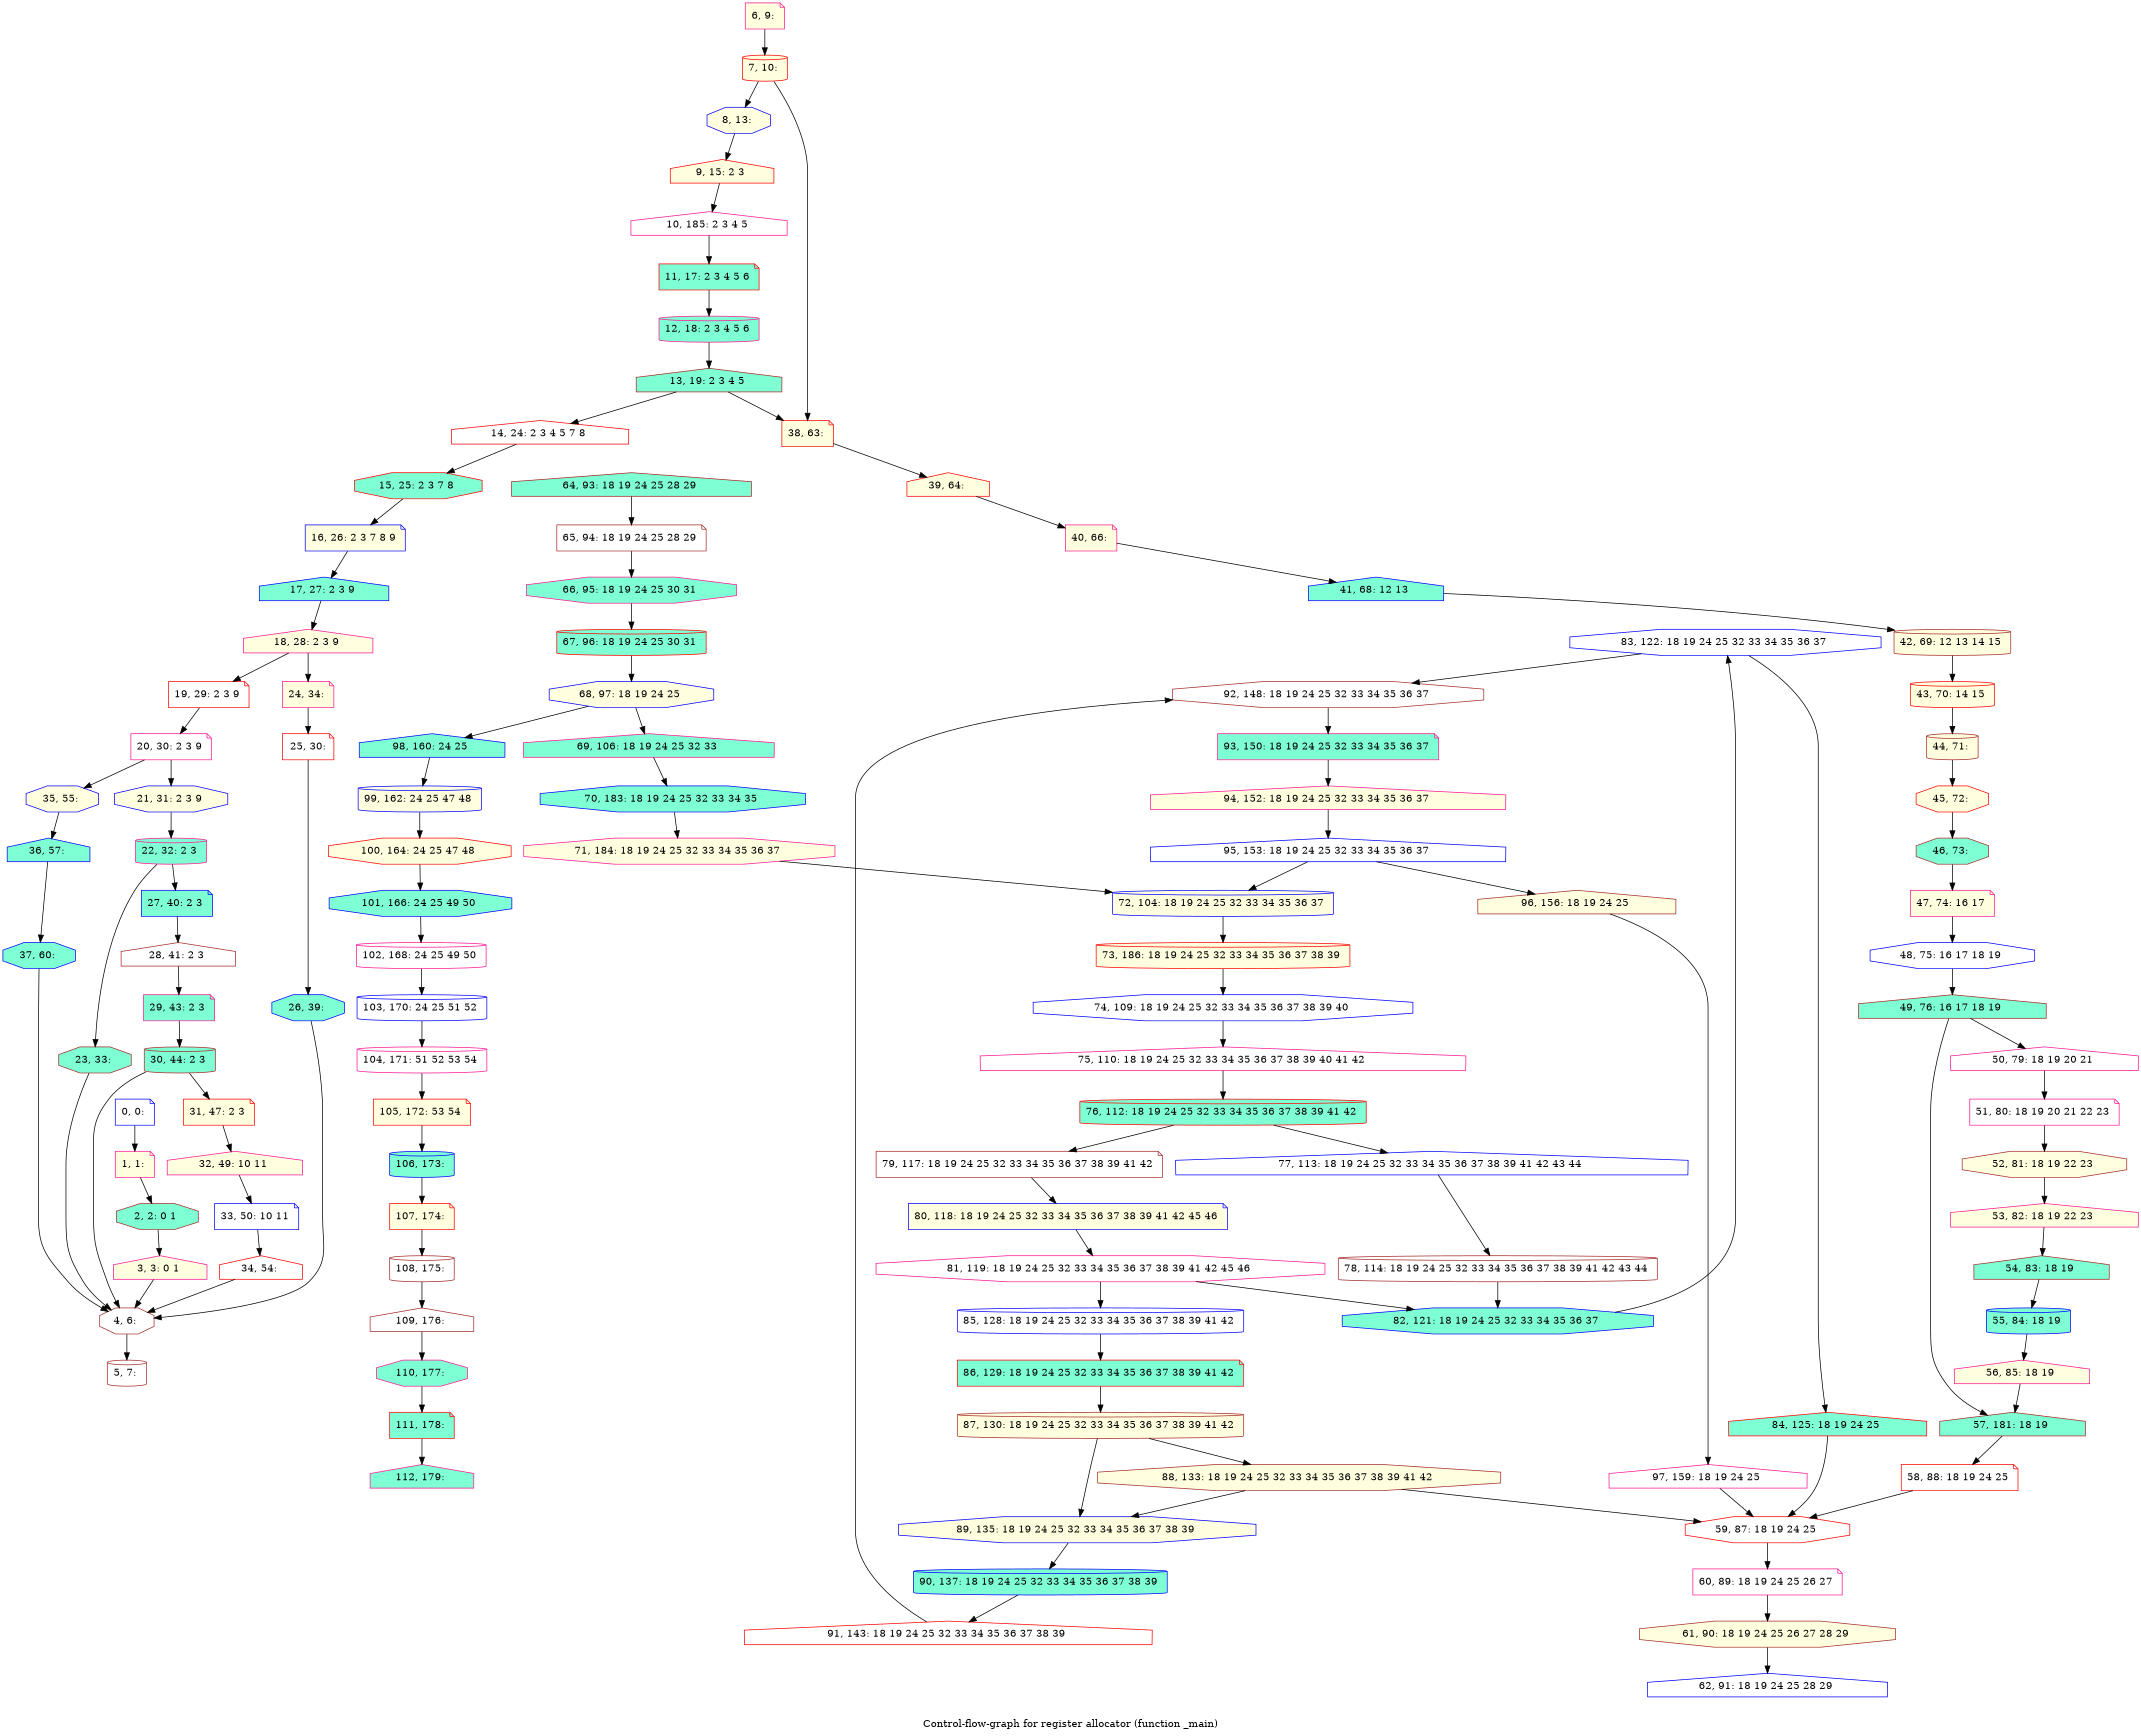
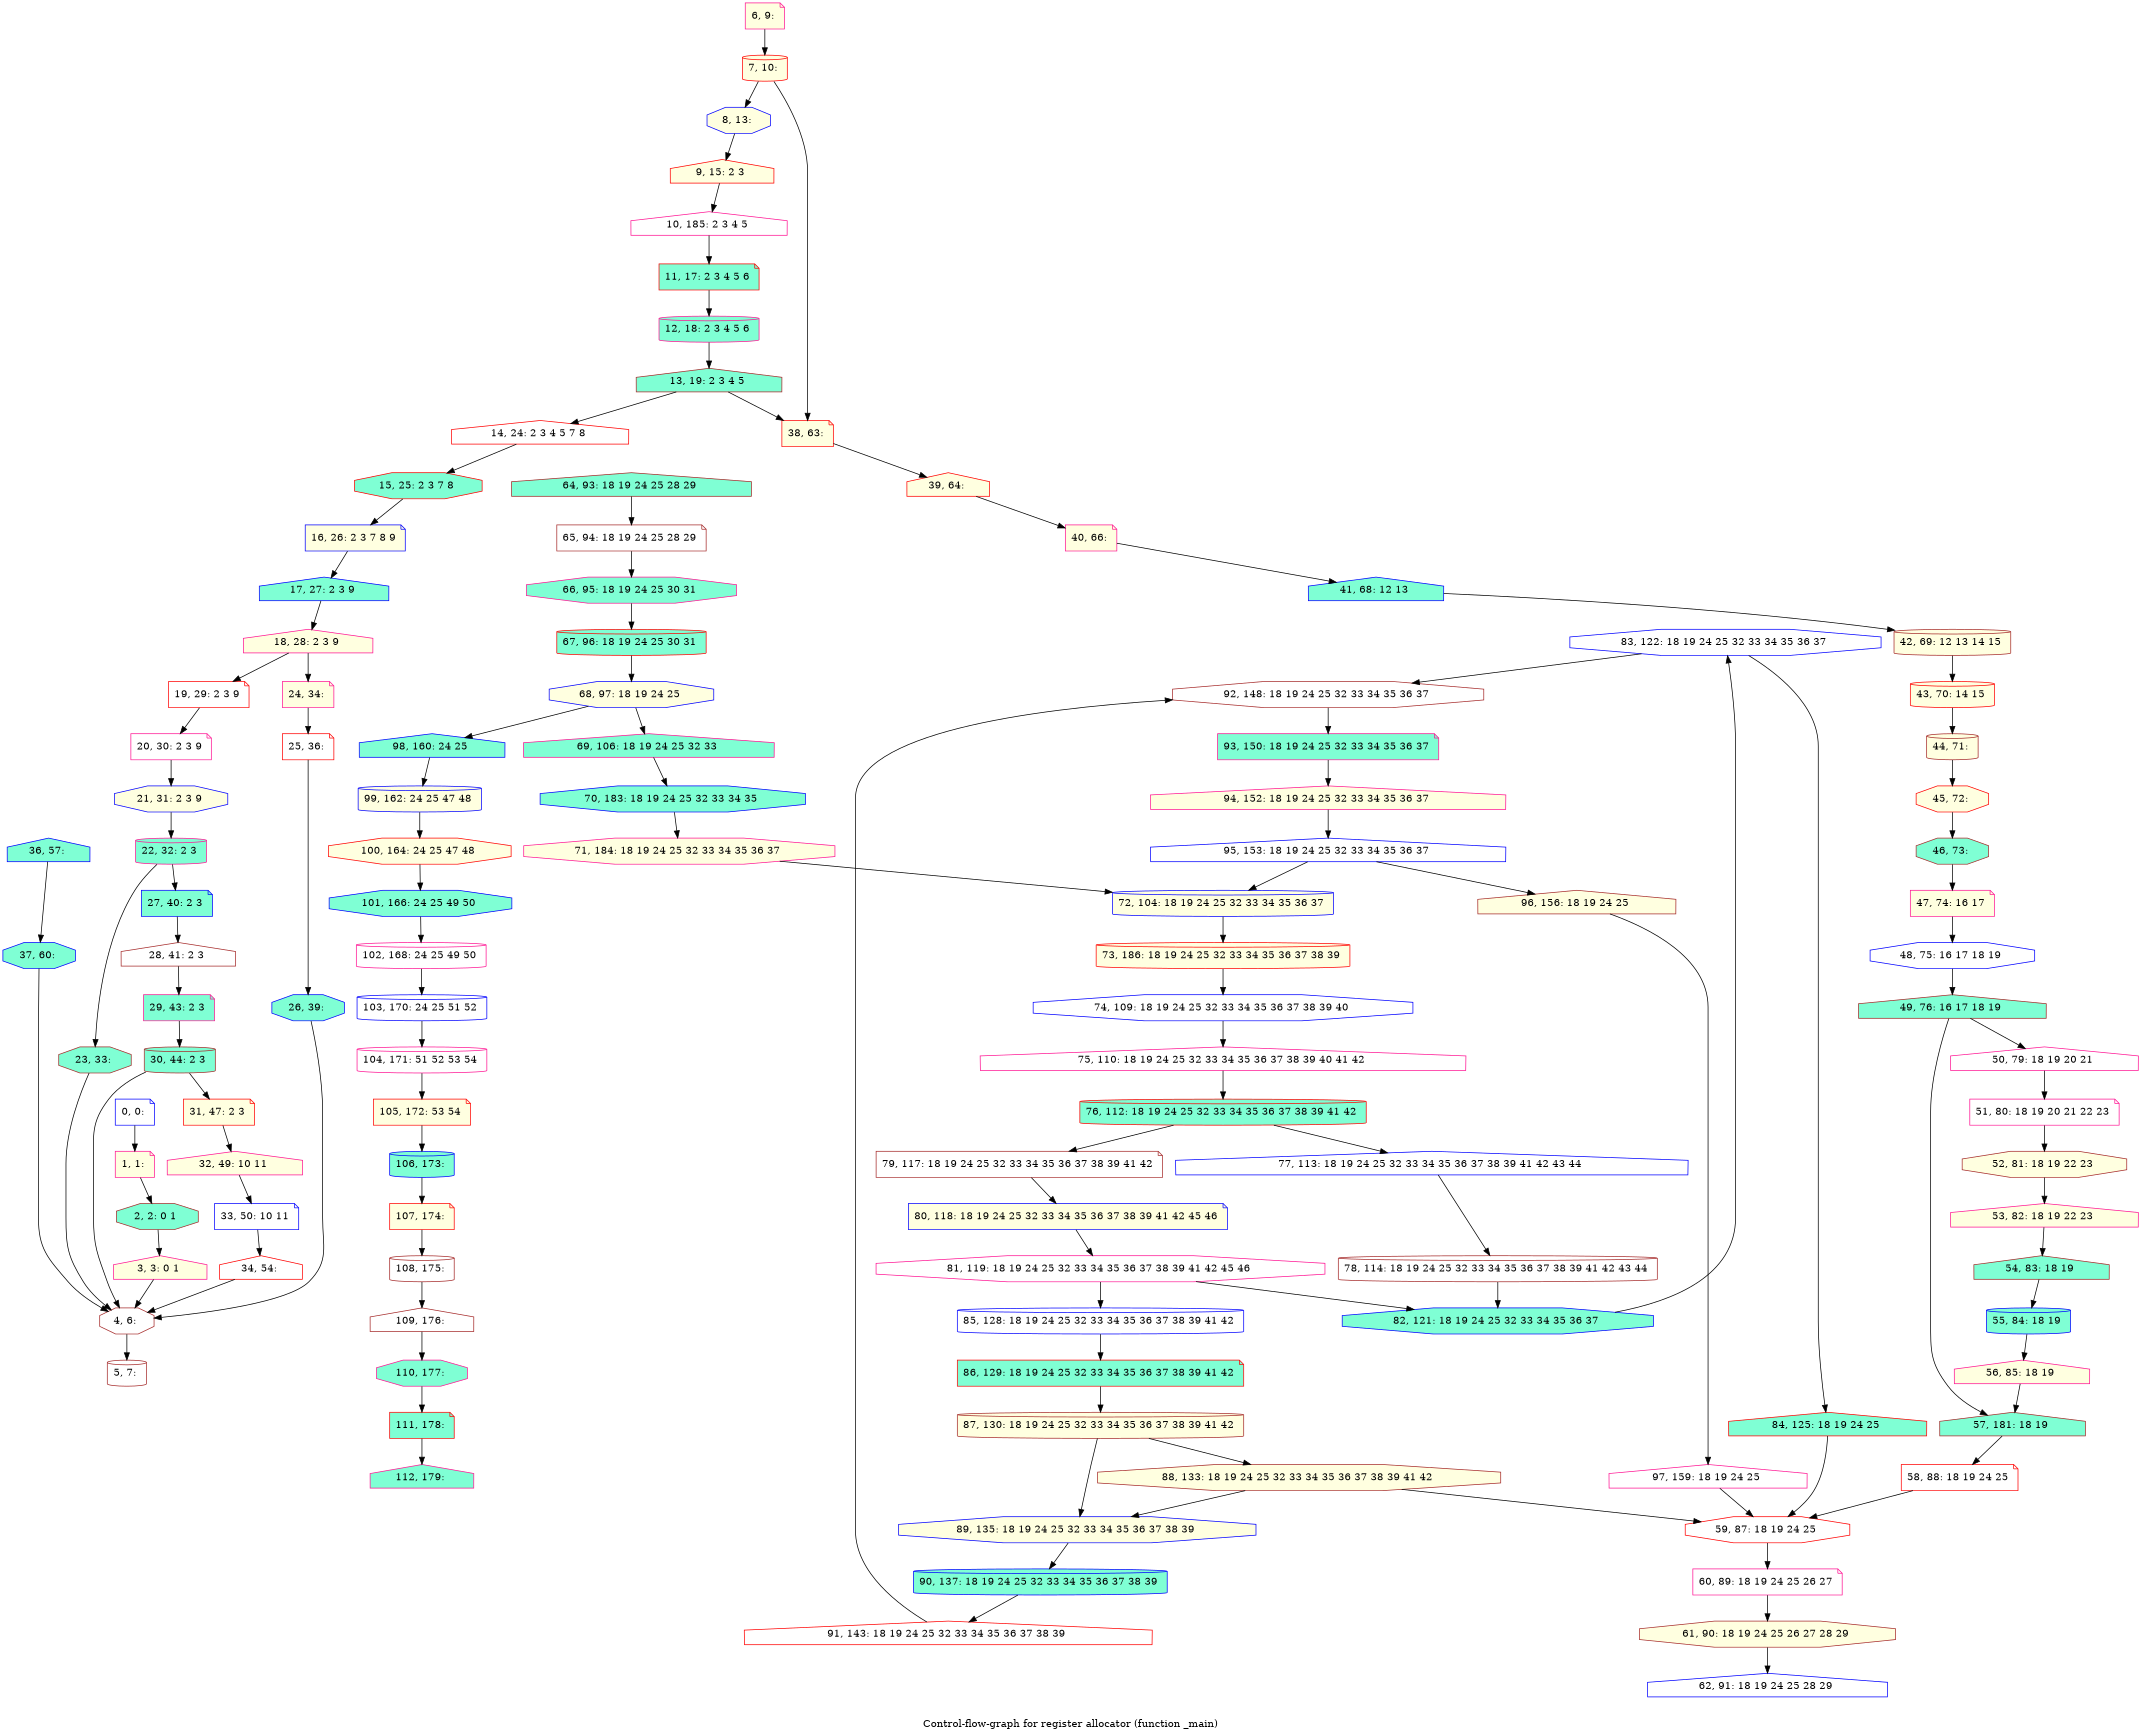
(308, 747) -> (308, 747)
(62, 799) -> none
